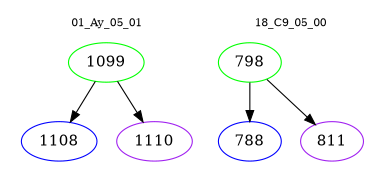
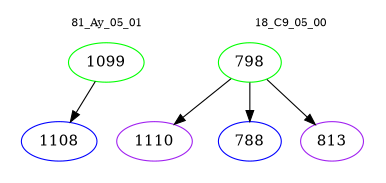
(107, 24) -> (107, 24)
(127, 97) -> (217, 90)
(332, 141) -> (332, 141)
